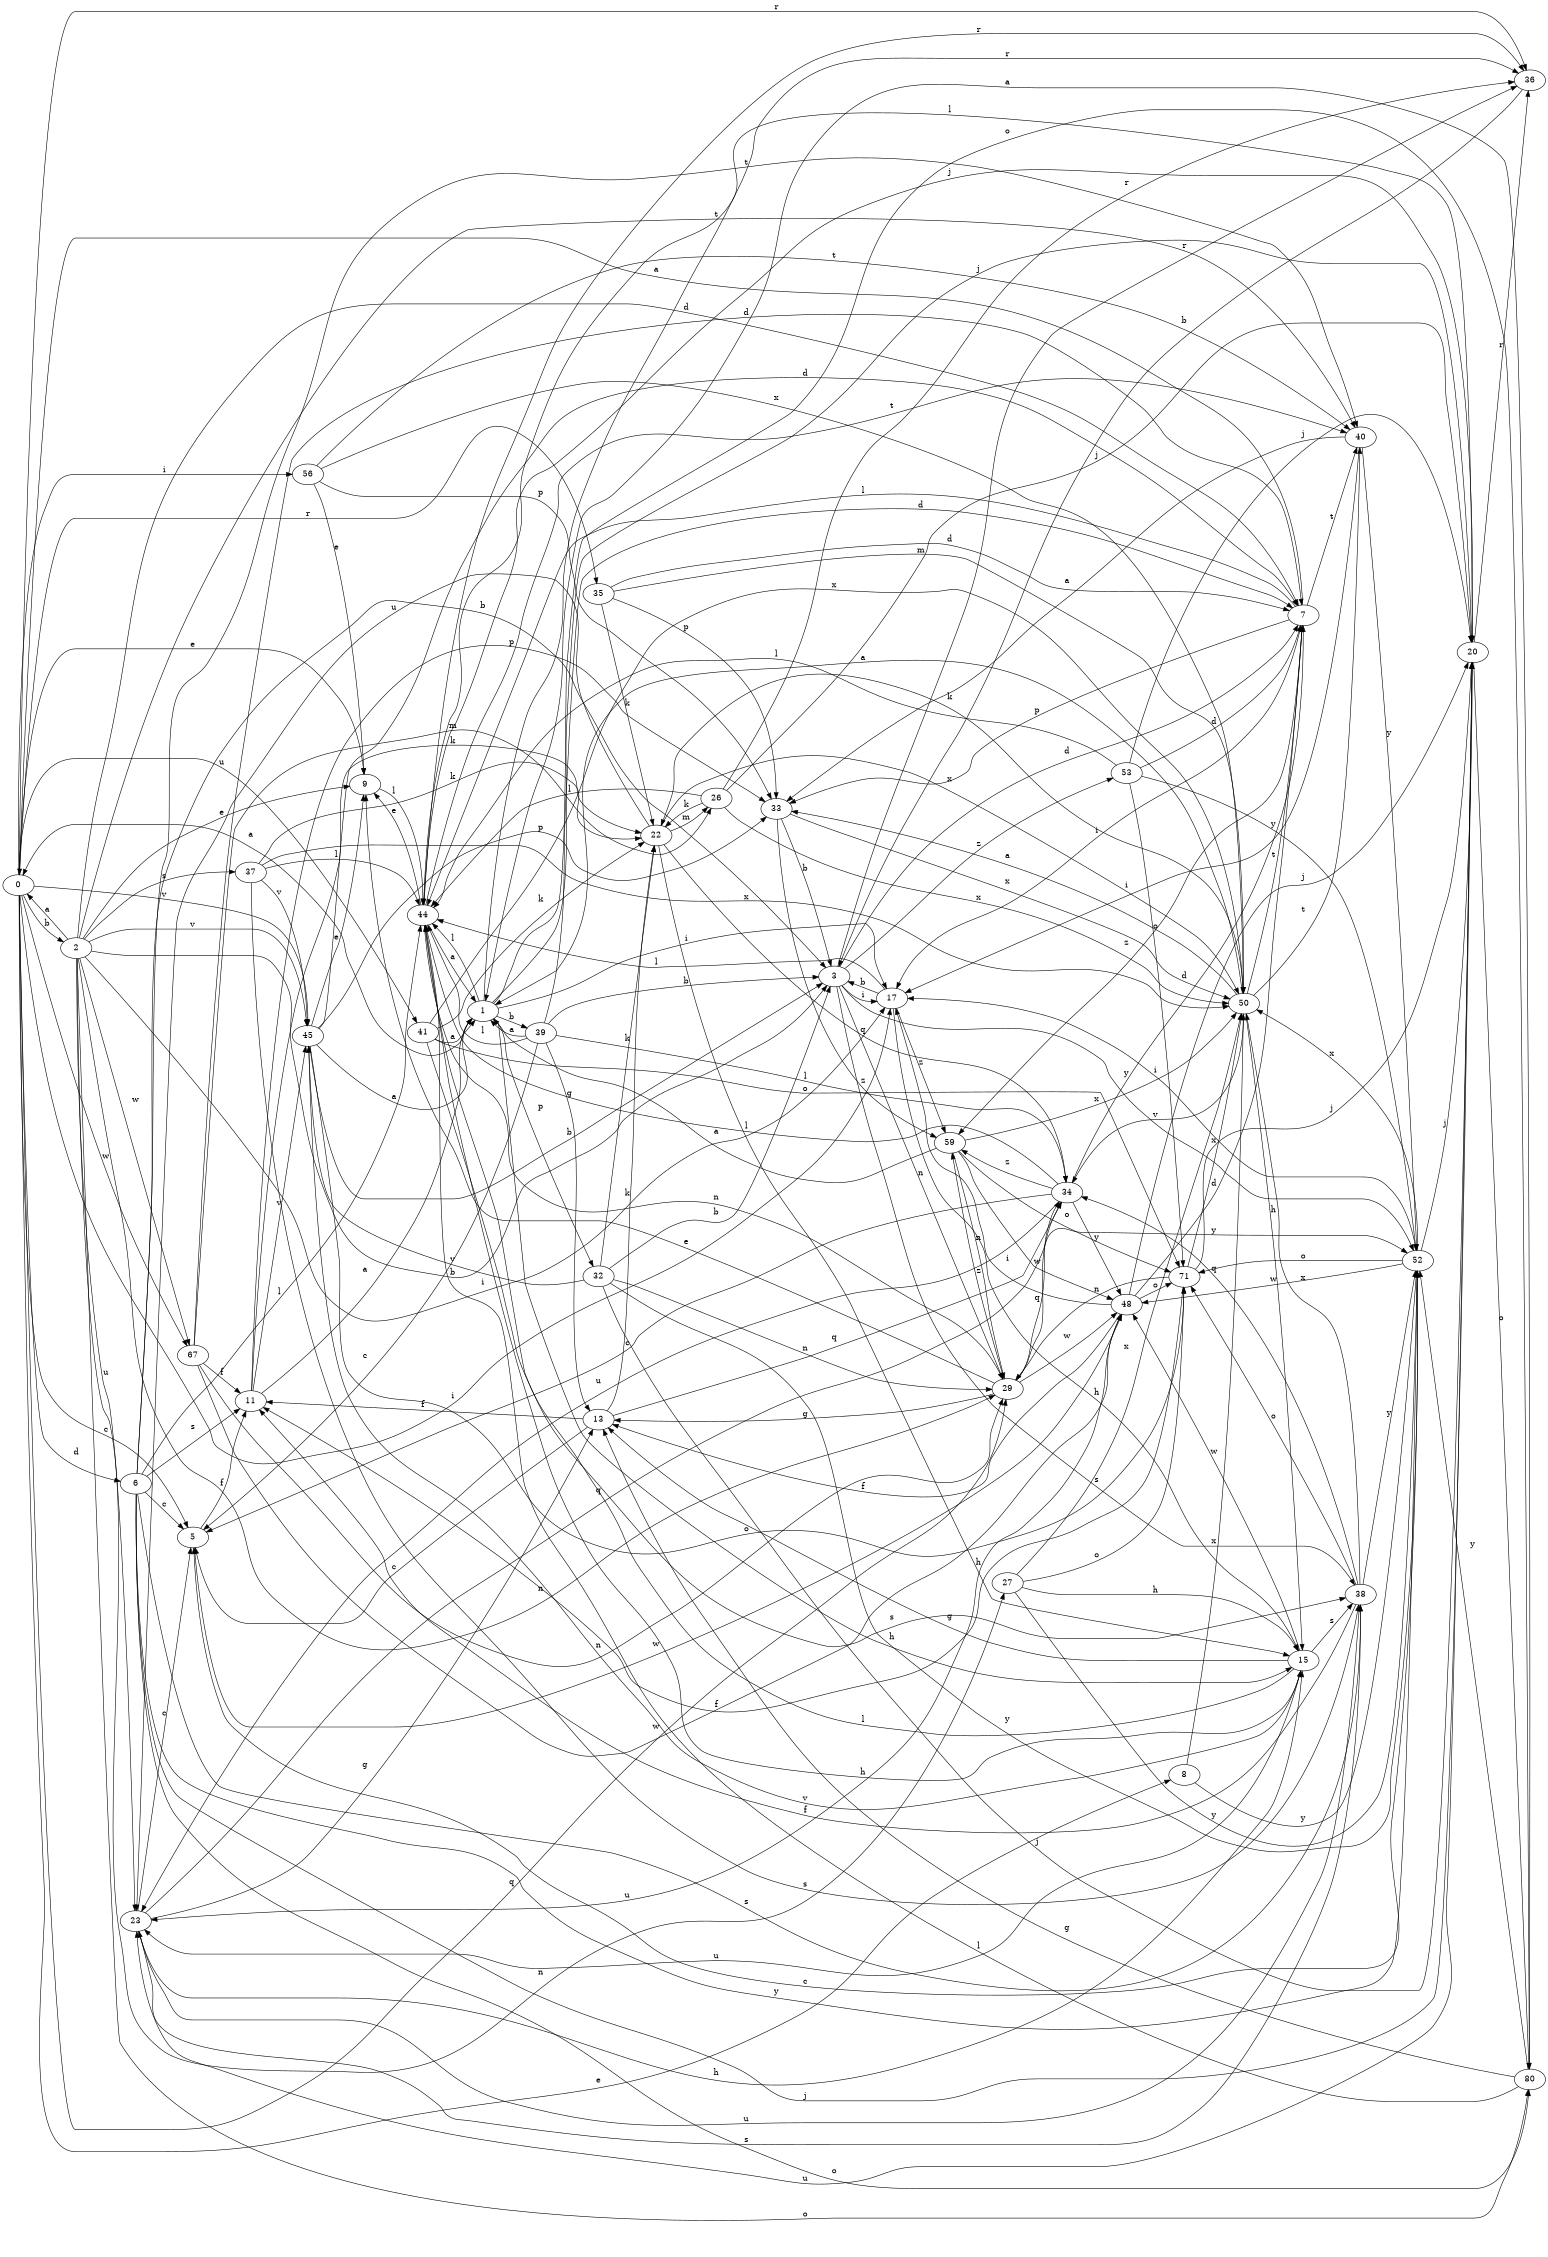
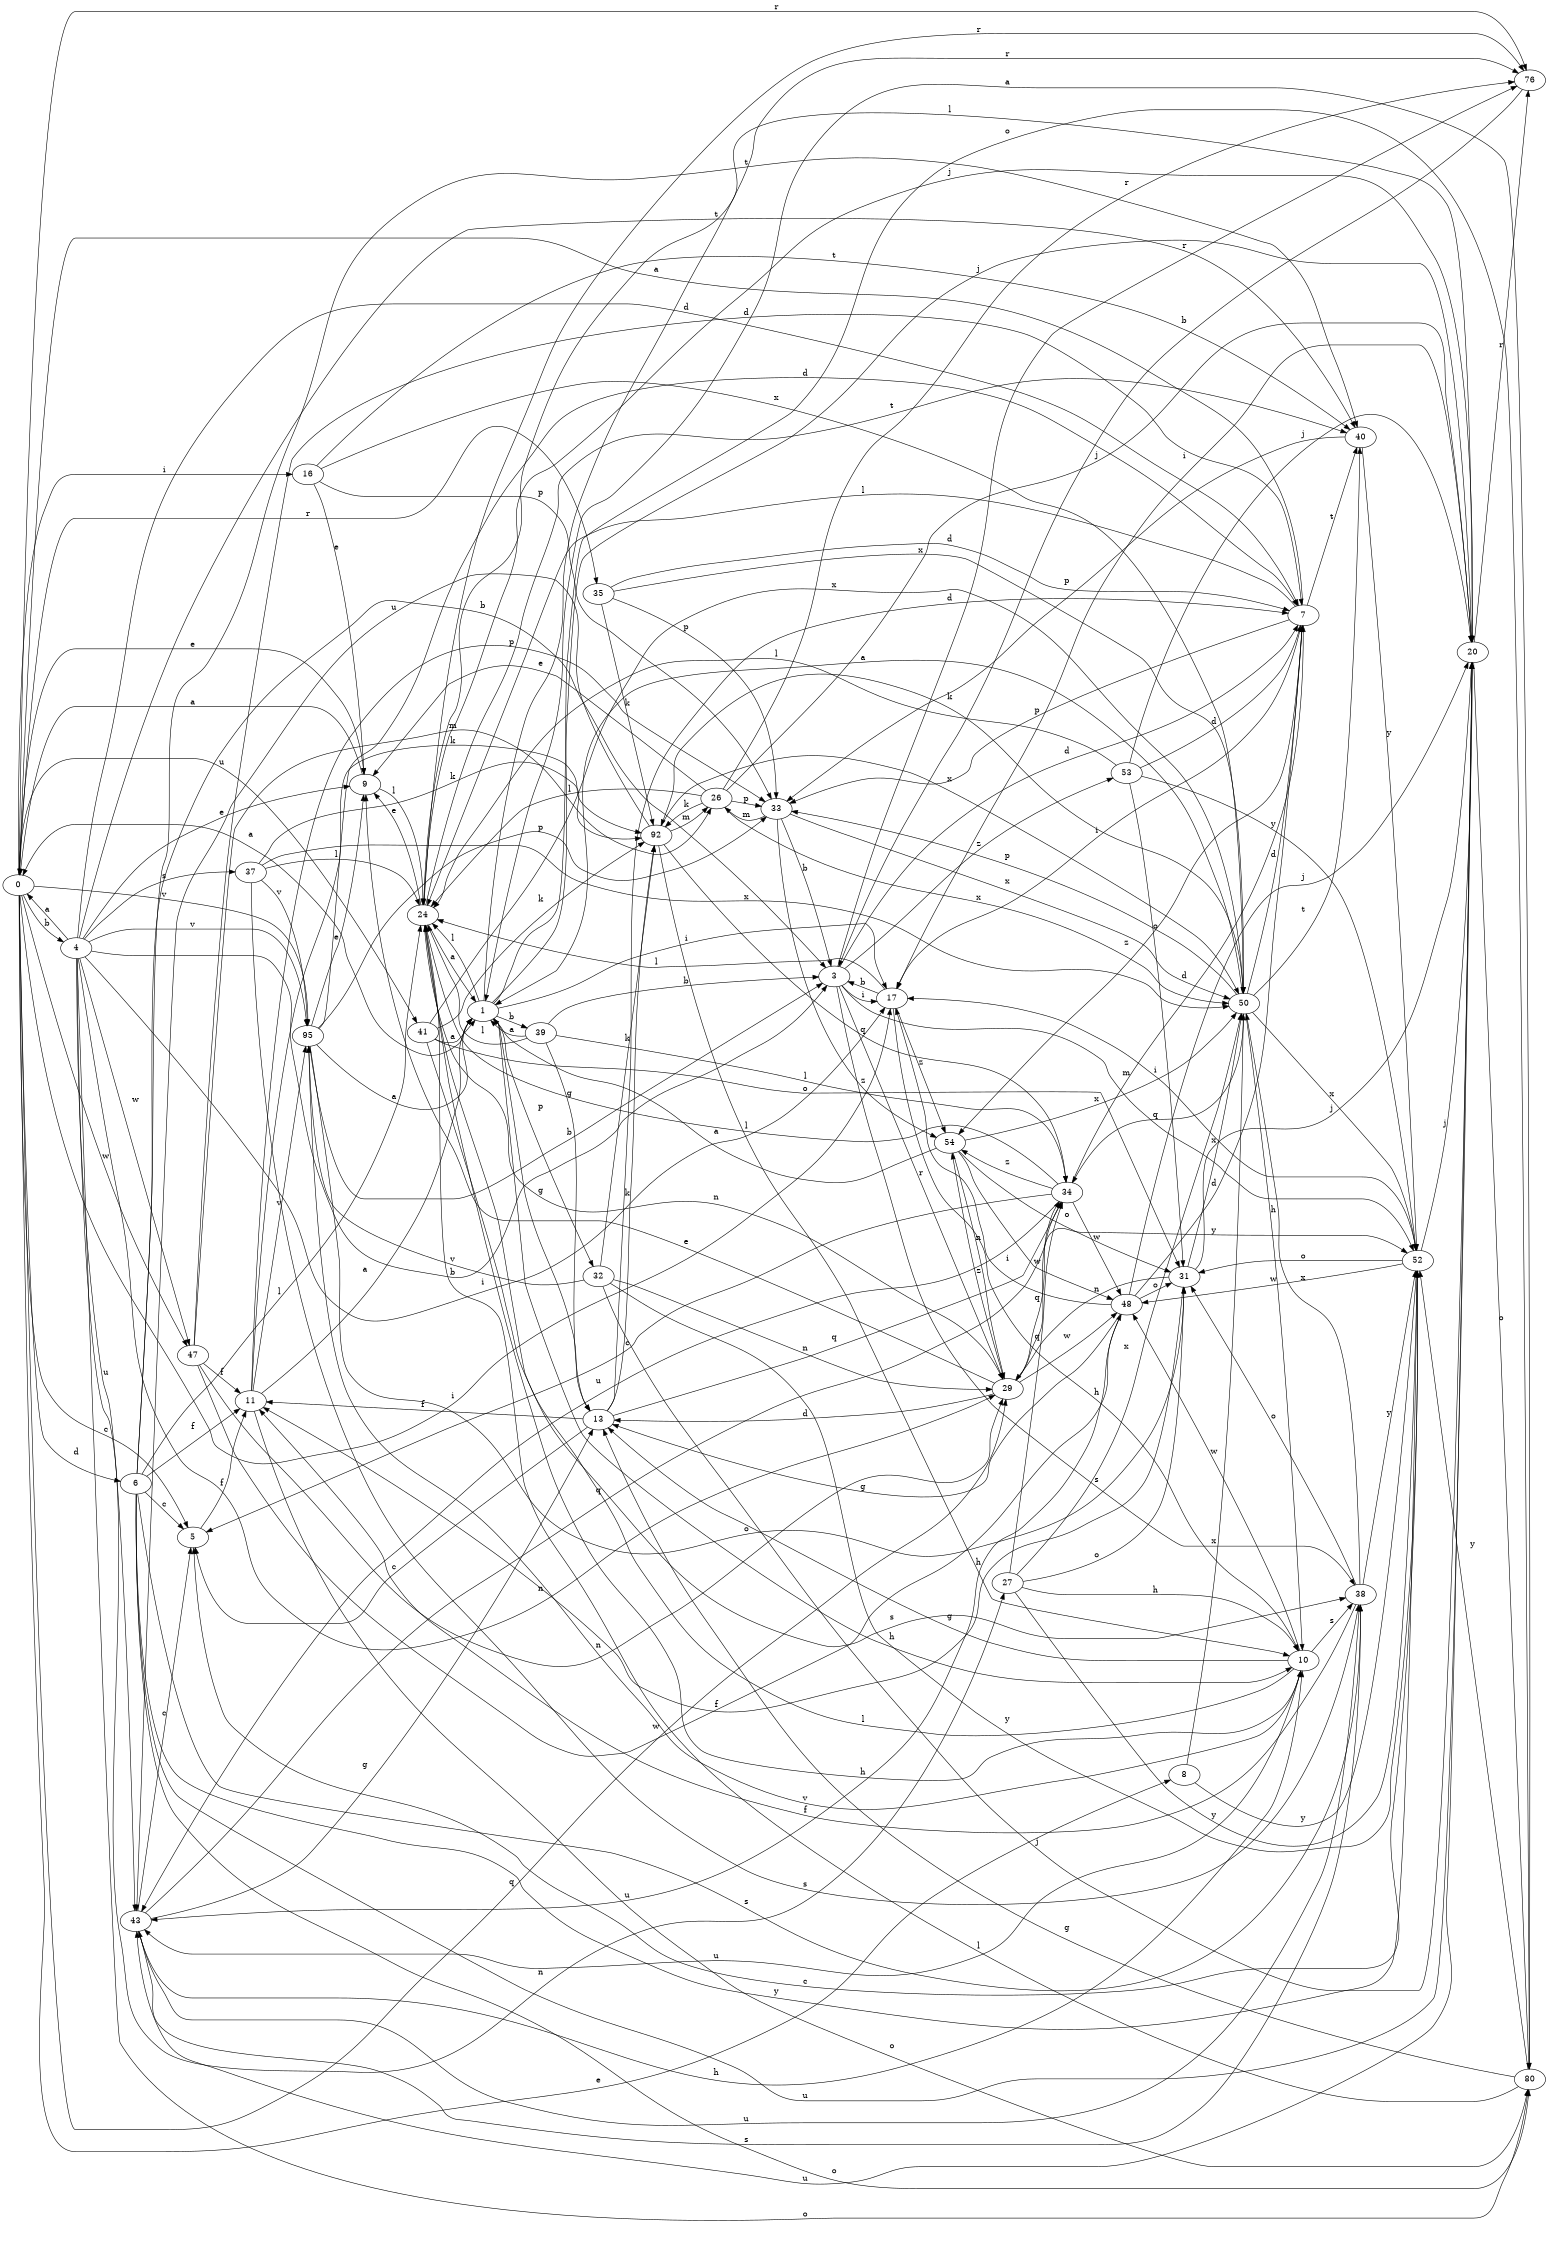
(1530, 80) -> (1530, 80)
(308, 474) -> (308, 474)
(713, 525) -> (668, 751)
(921, 550) -> (921, 550)
(1067, 581) -> (1067, 581)
none -> (539, 671)
none -> (162, 707)
none -> (744, 803)
none -> (746, 820)
(656, 835) -> (656, 835)
(1262, 850) -> (1189, 472)
(1274, 855) -> (1274, 855)
(1008, 856) -> (1008, 856)
(423, 915) -> (423, 915)
(76, 948) -> (76, 948)
(308, 1036) -> (308, 1036)
(1127, 1073) -> (1127, 1073)
(1379, 1107) -> (1349, 1119)
(1156, 1115) -> (1156, 1115)
(950, 1143) -> (950, 1143)
(921, 1173) -> (921, 1173)
(754, 1179) -> none
none -> (531, 1215)
(1097, 1237) -> (1097, 1237)
(1184, 1277) -> (1184, 1277)
(426, 1302) -> none
(1271, 1354) -> (1035, 1390)
(193, 1355) -> (193, 1355)
(805, 1414) -> (805, 1414)
(193, 1427) -> (193, 1427)
(863, 1487) -> (863, 1487)
(645, 1659) -> none
(1303, 1661) -> (1303, 1661)
(136, 1921) -> (136, 1921)
none -> (780, 2011)
(805, 2096) -> (805, 2096)
